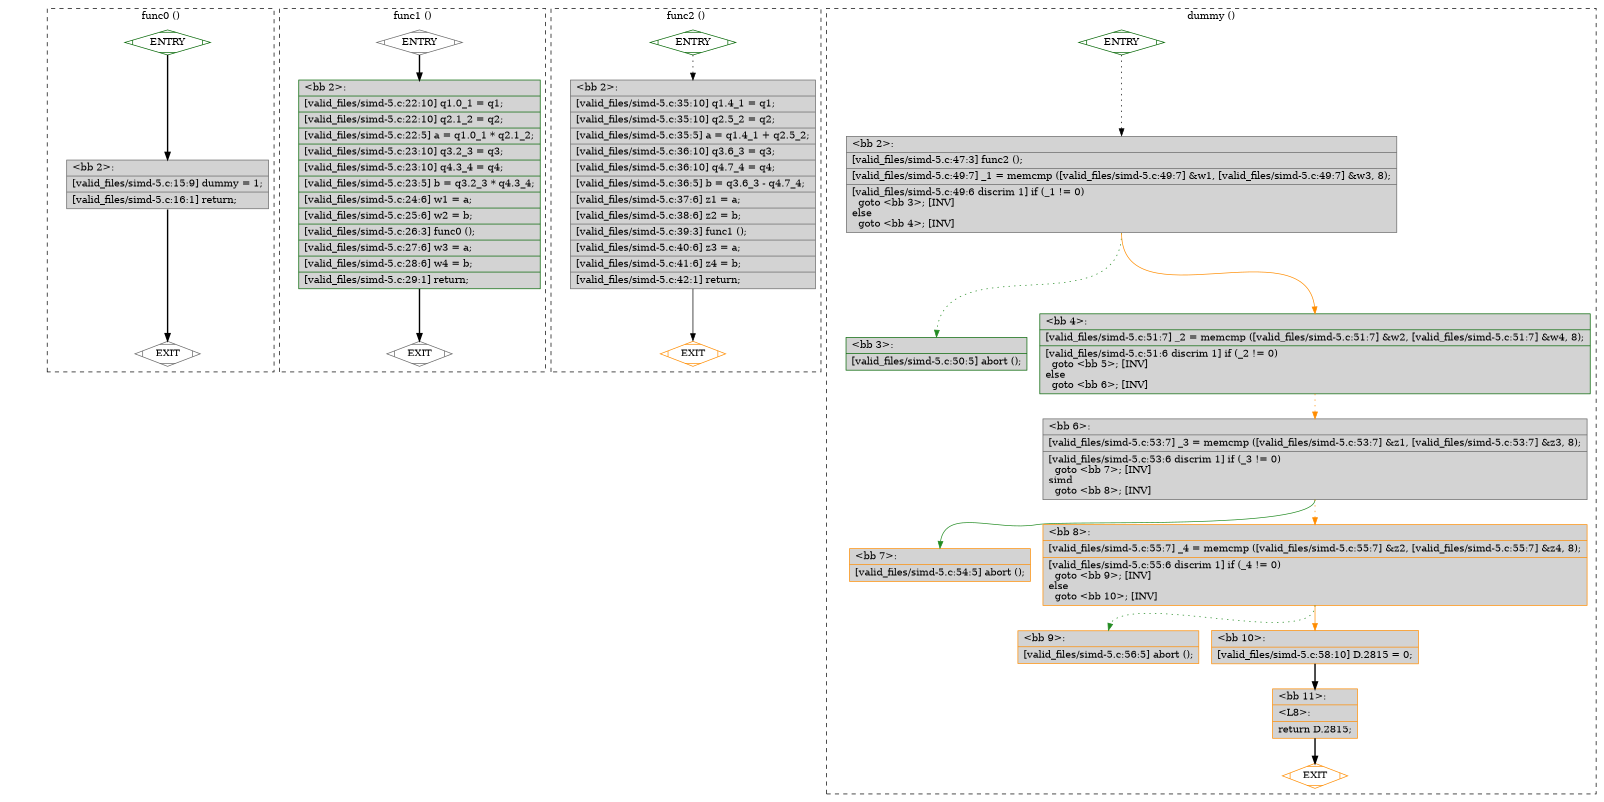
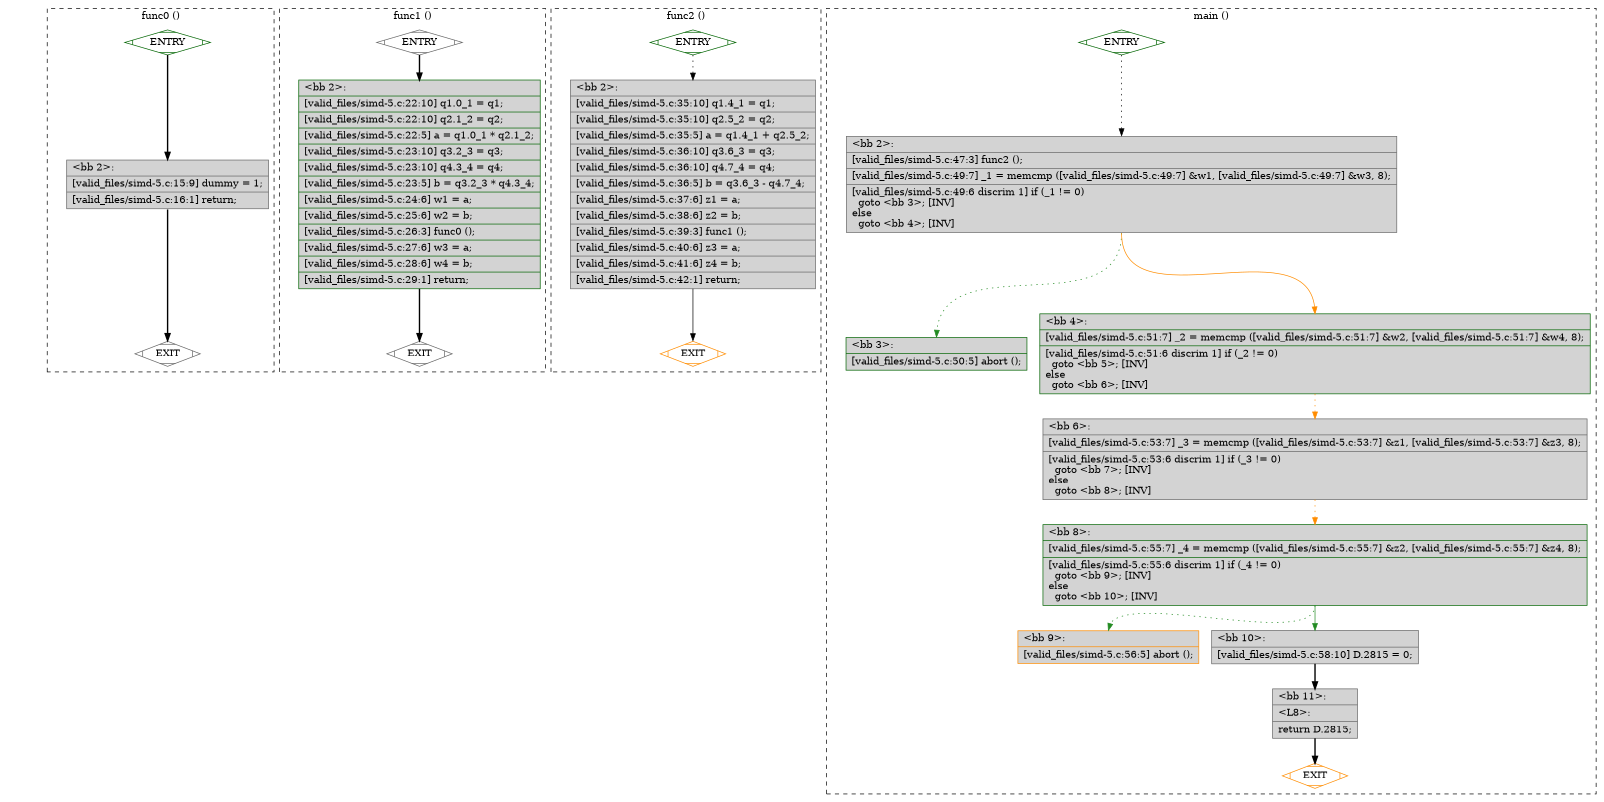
(1211, 16) -> (1211, 16)
(1061, 480) -> (1059, 480)
(940, 565) -> none
(1315, 565) -> (1315, 565)
(1315, 614) -> (1315, 614)
(1315, 647) -> (1315, 647)
(1315, 714) -> (1315, 714)
